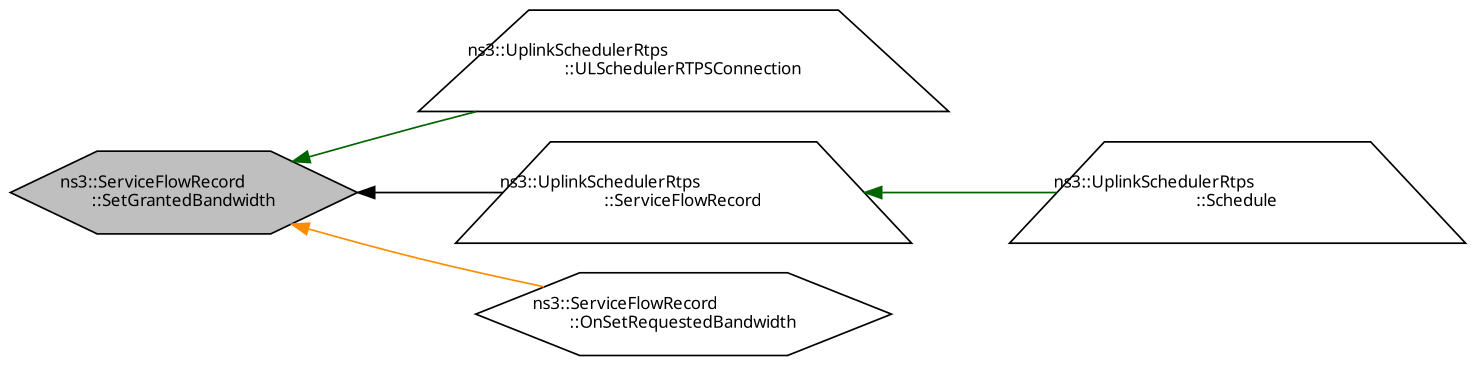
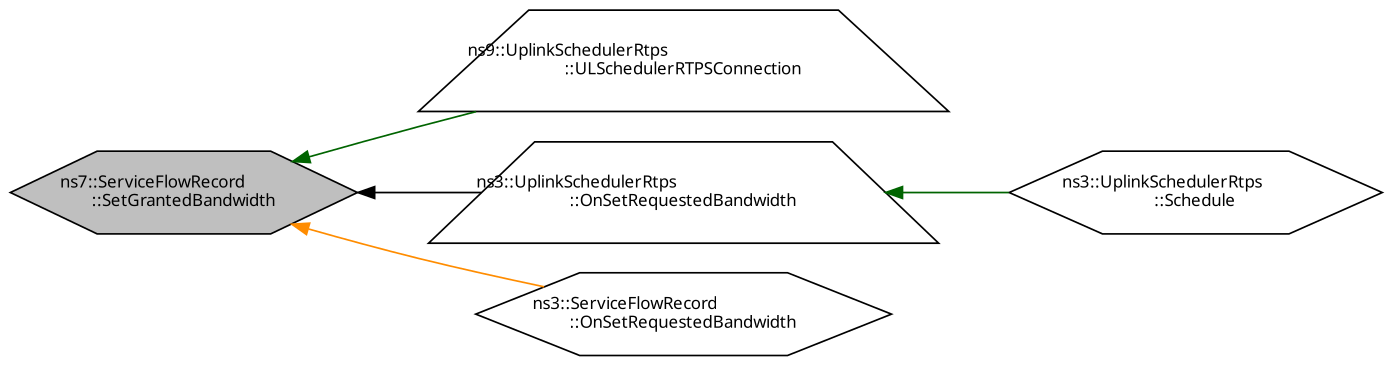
(684, 61) -> (684, 61)
(184, 193) -> (184, 193)
(684, 193) -> (684, 193)
(1238, 193) -> (1196, 193)
